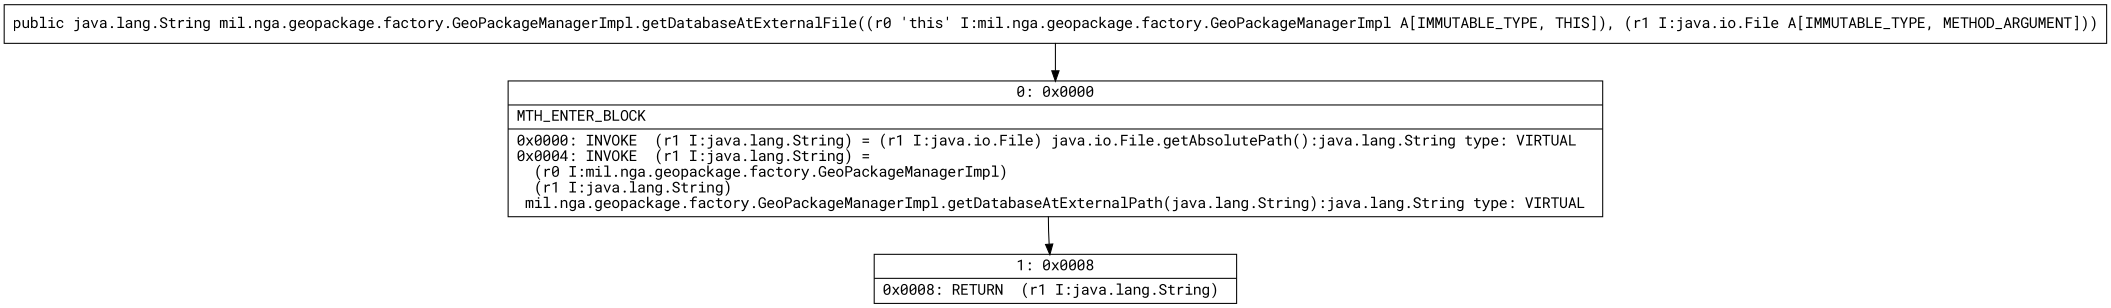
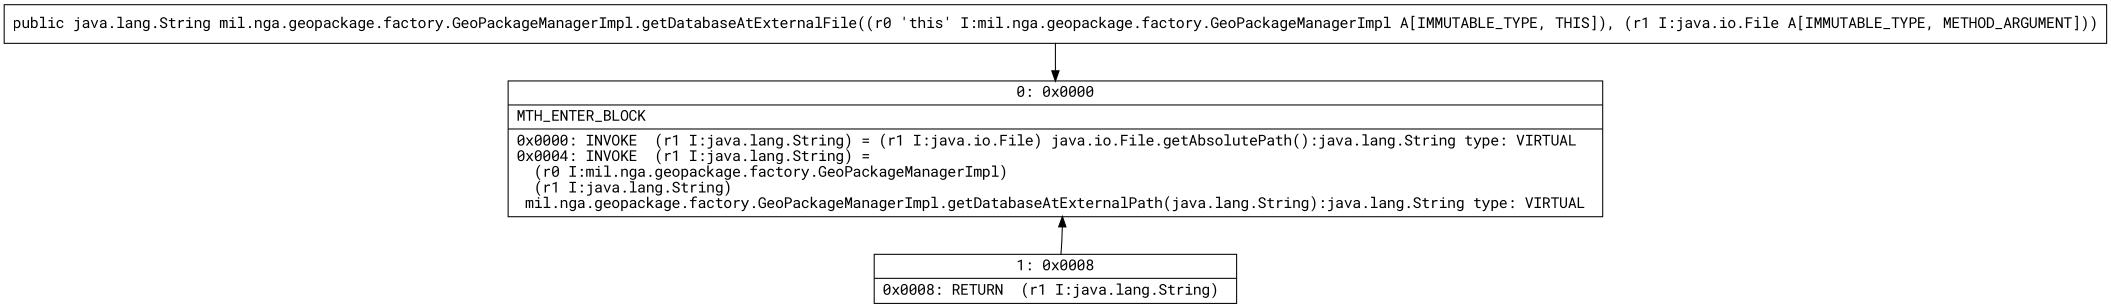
(1049, 230) -> (1062, 241)
